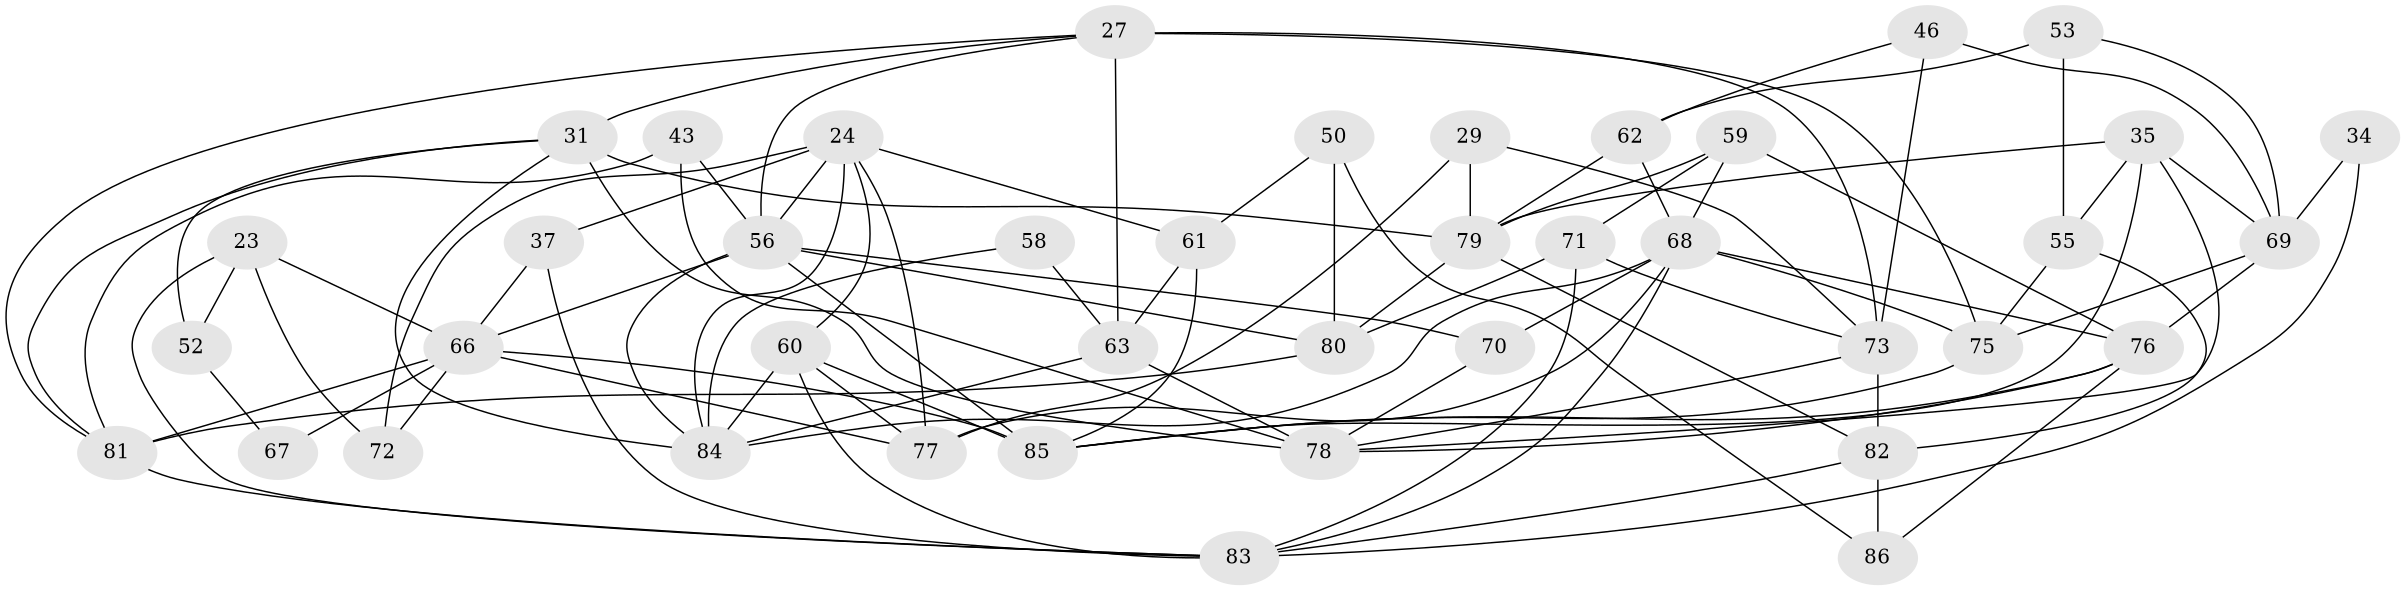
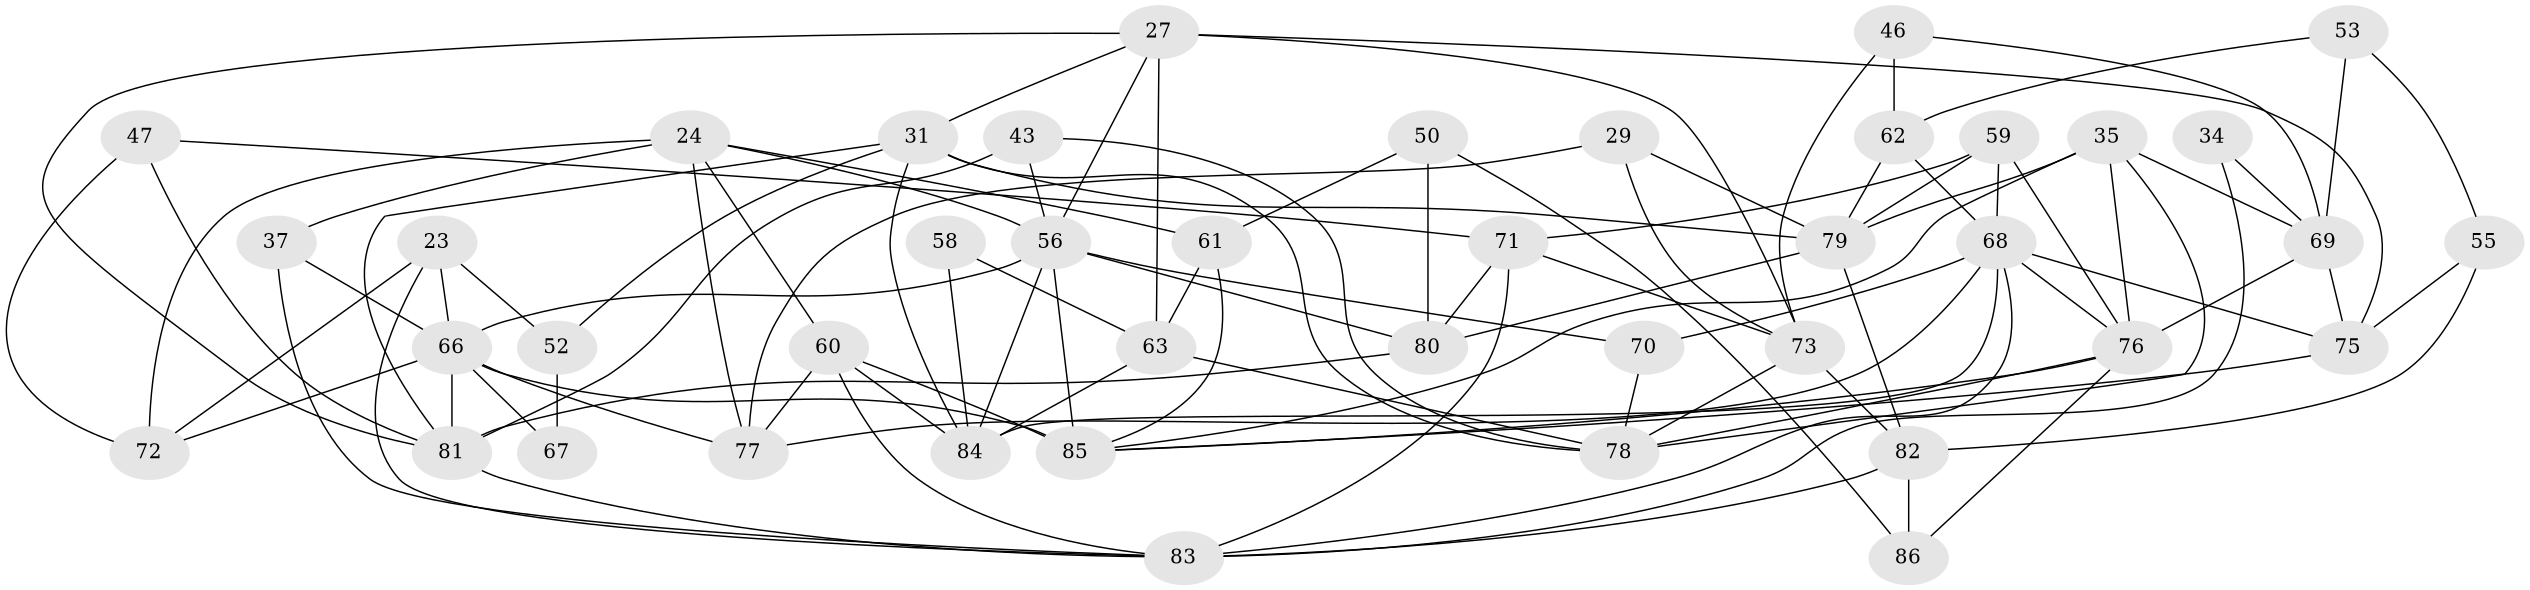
none -> (141, 137)
(2104, 190) -> (2120, 243)
(729, 302) -> none
